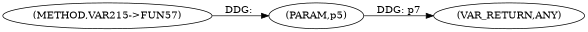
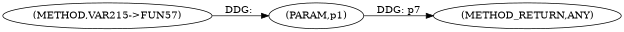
(316, 16) -> (316, 16)
(509, 16) -> (527, 16)
